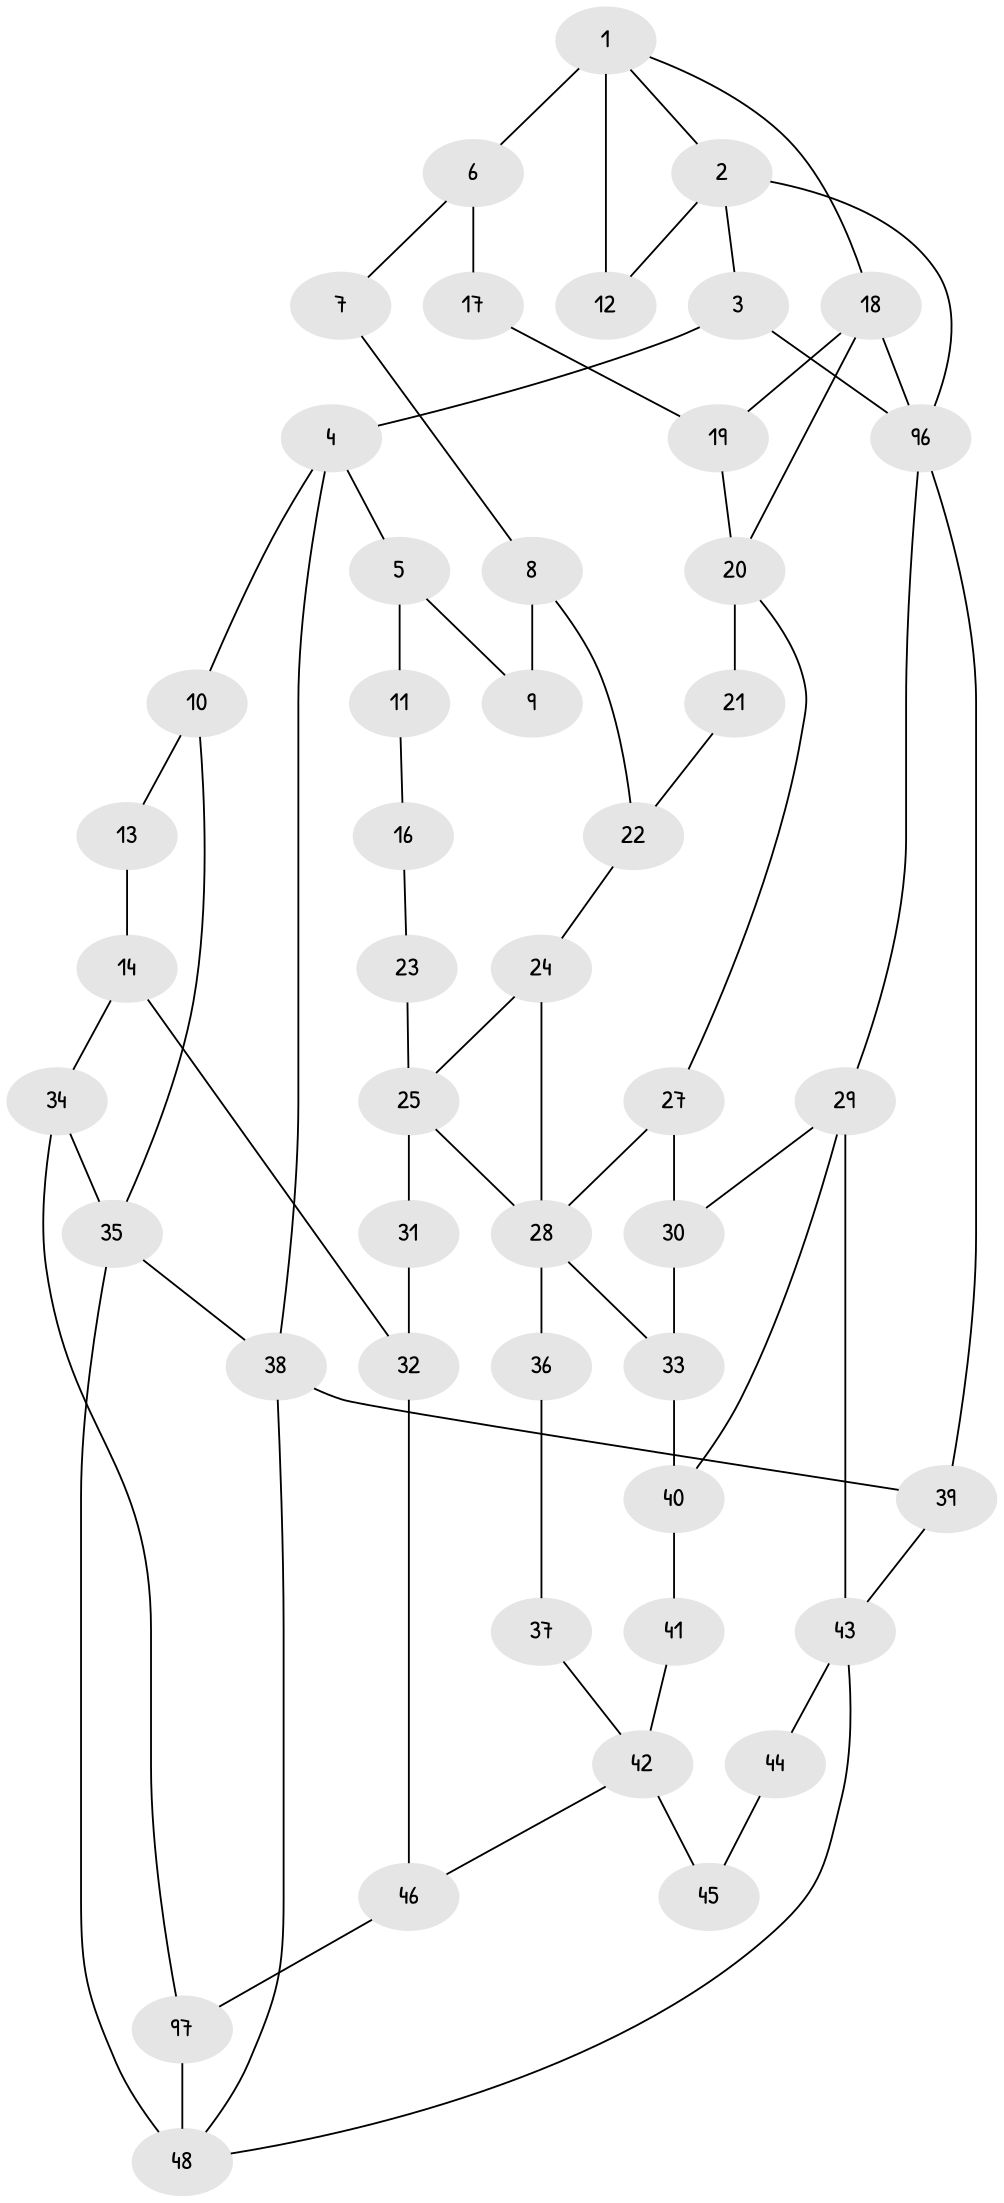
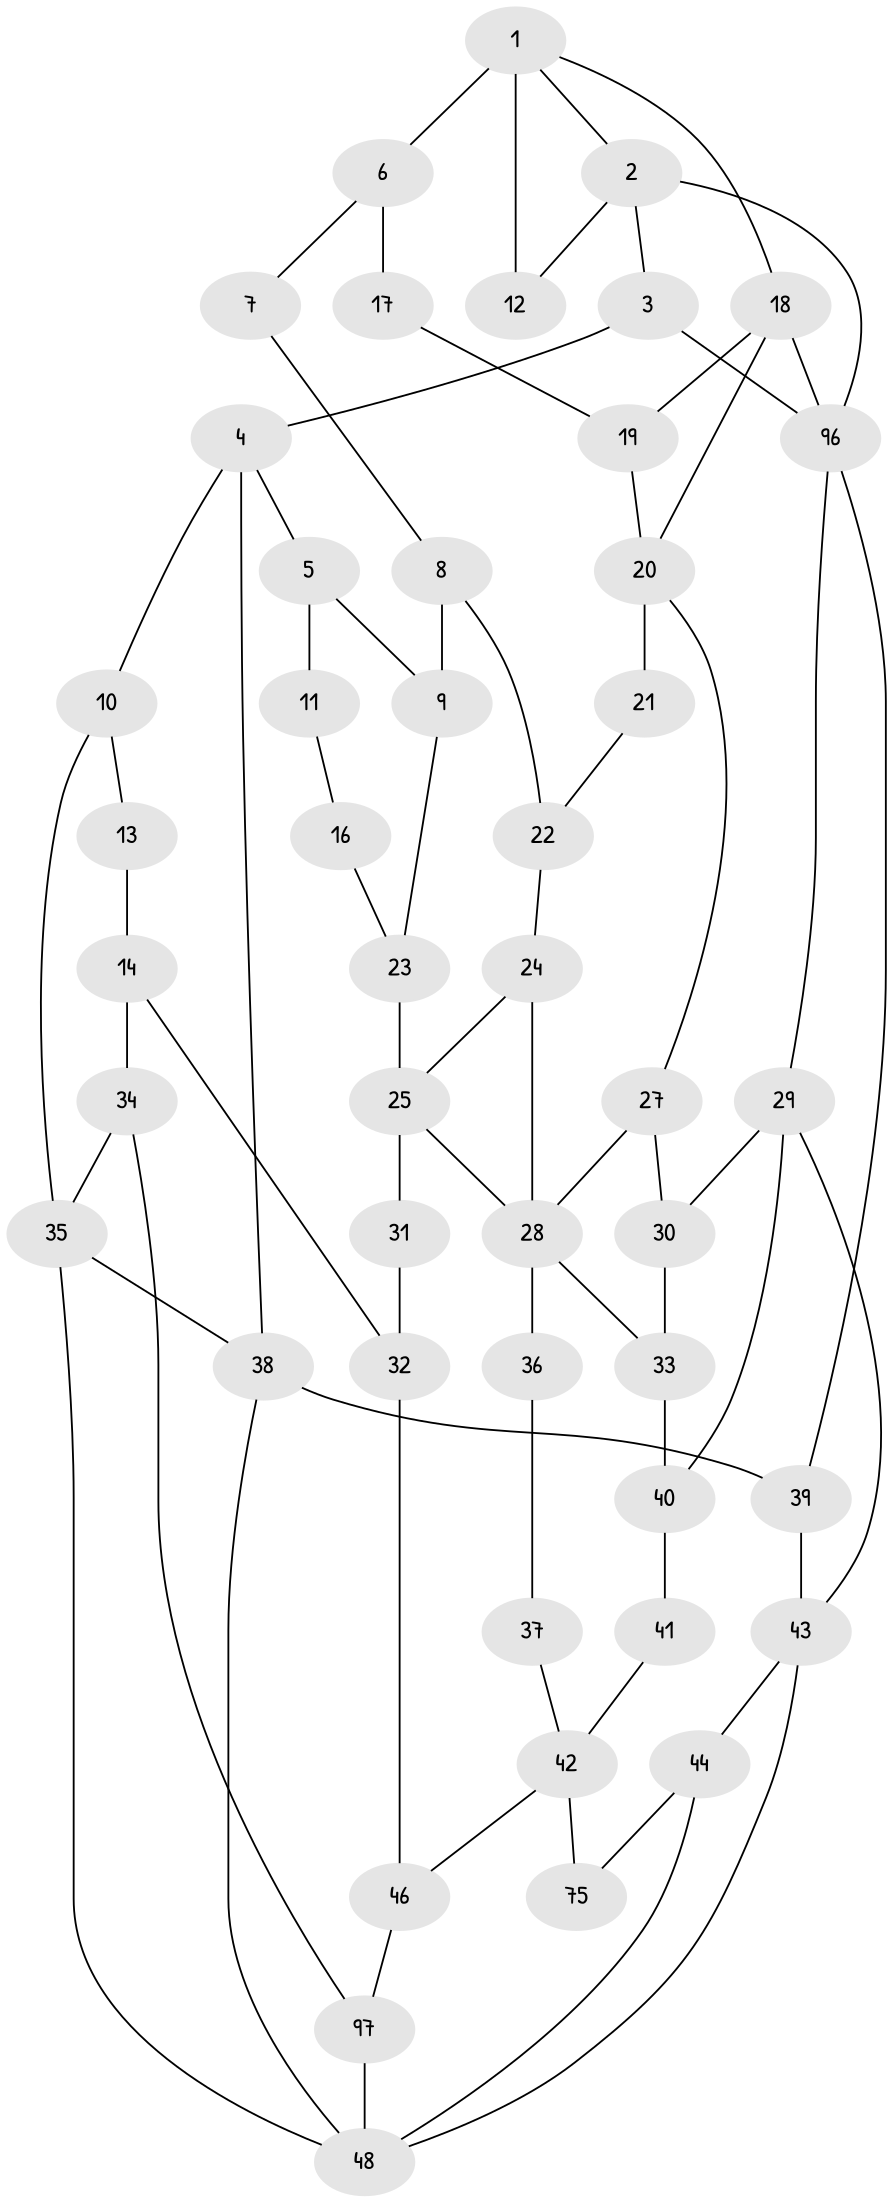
none -> (421, 836)
(709, 1897) -> (576, 1897)
none -> (585, 1998)
